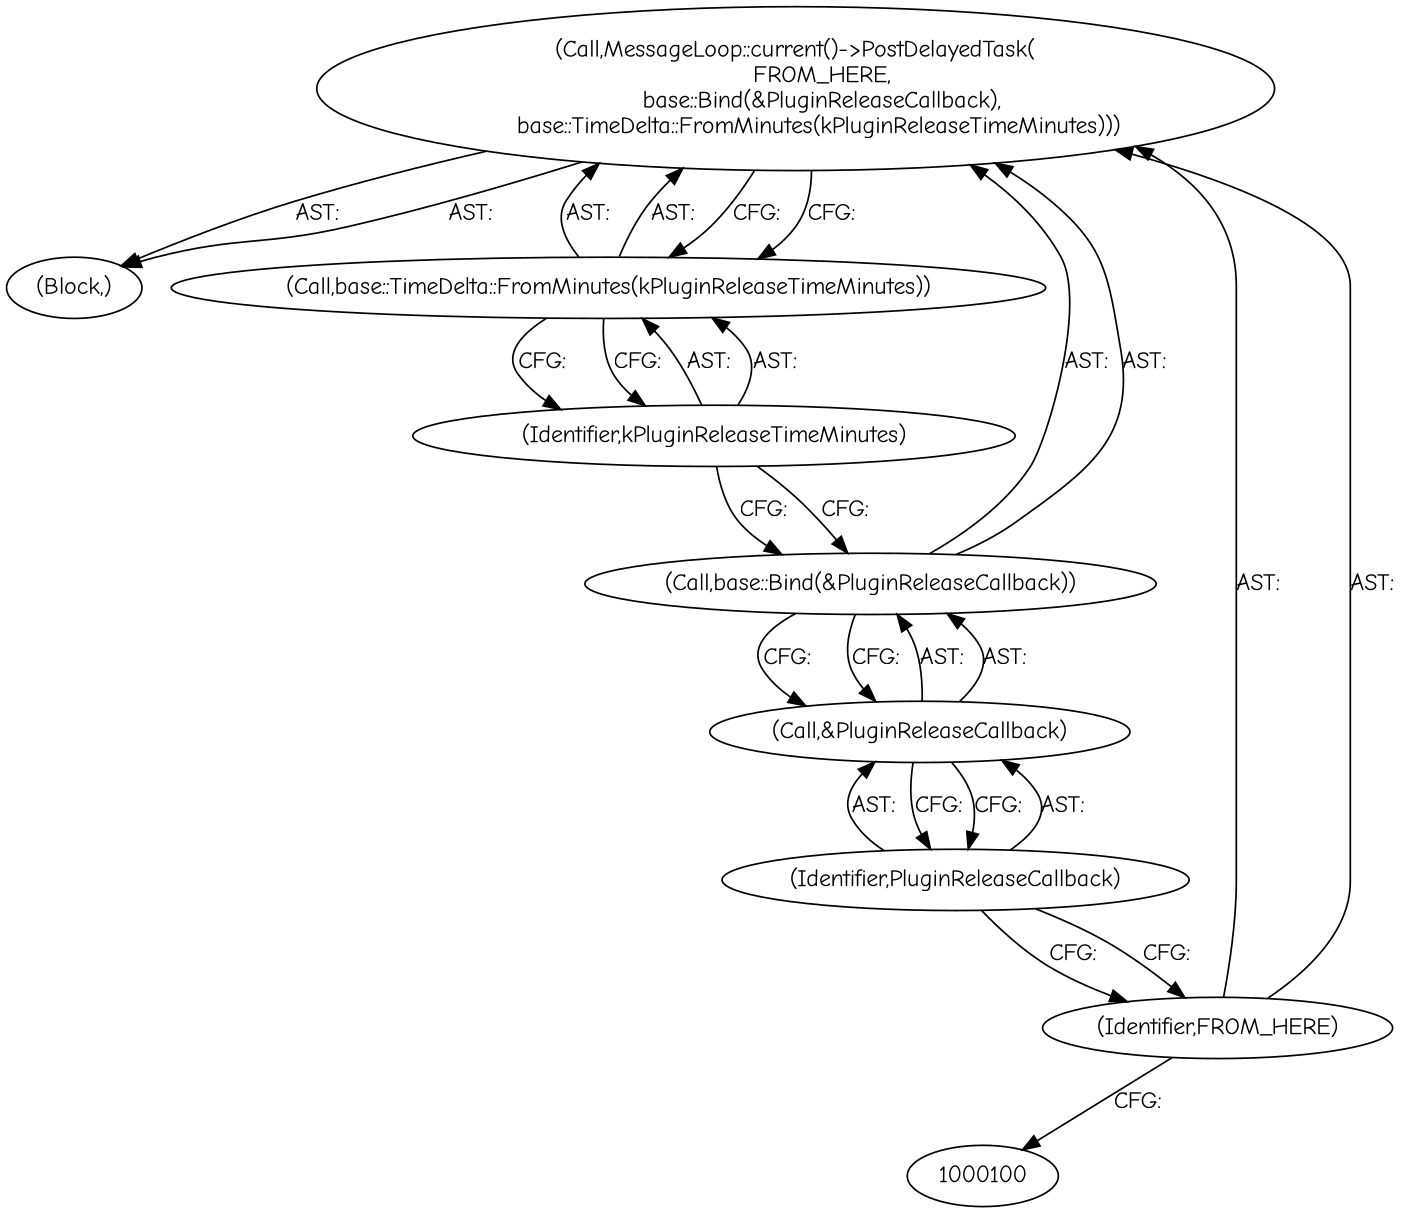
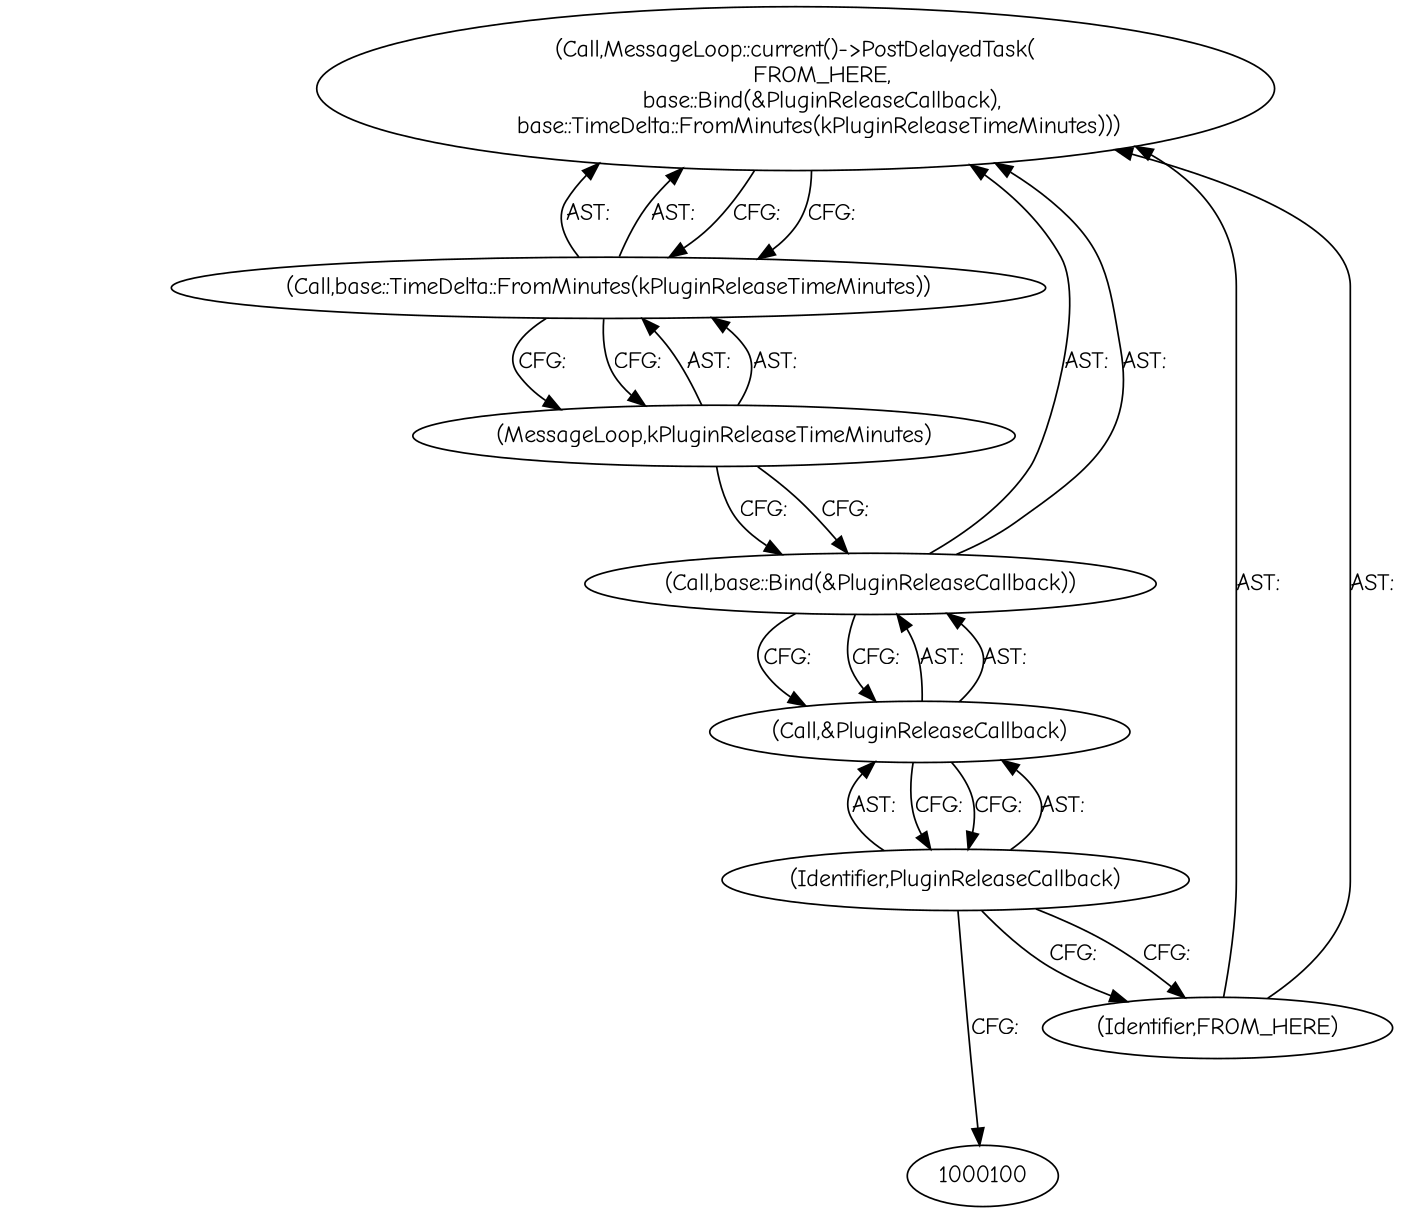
(74, 288) -> none
(714, 436) -> (714, 436)
(1105, 1099) -> (967, 1020)
